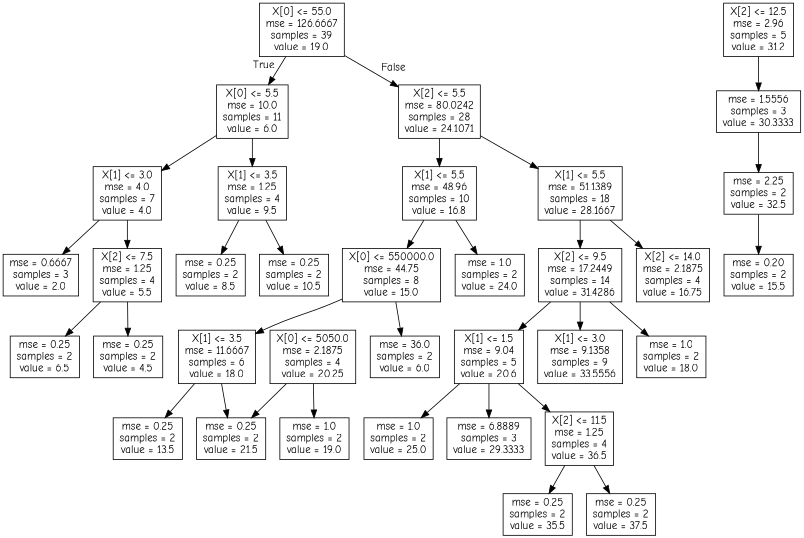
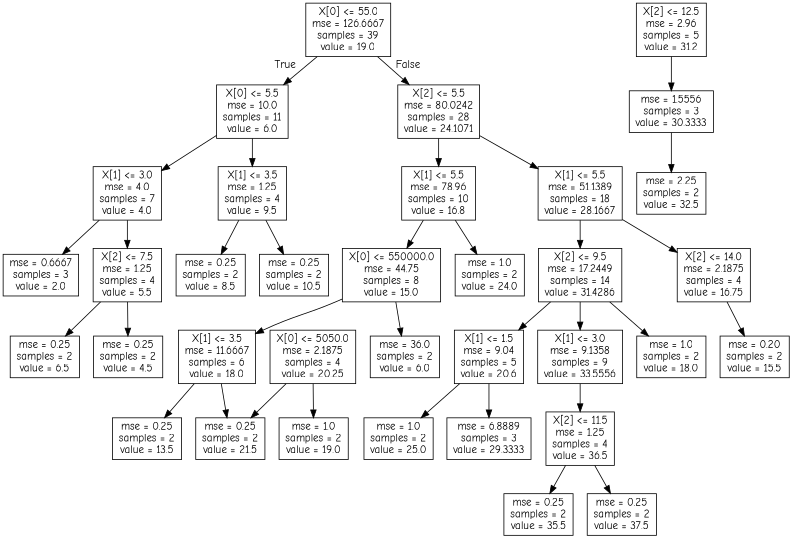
(439, 193) -> (439, 193)
(759, 230) -> (734, 315)
(531, 395) -> (580, 394)
